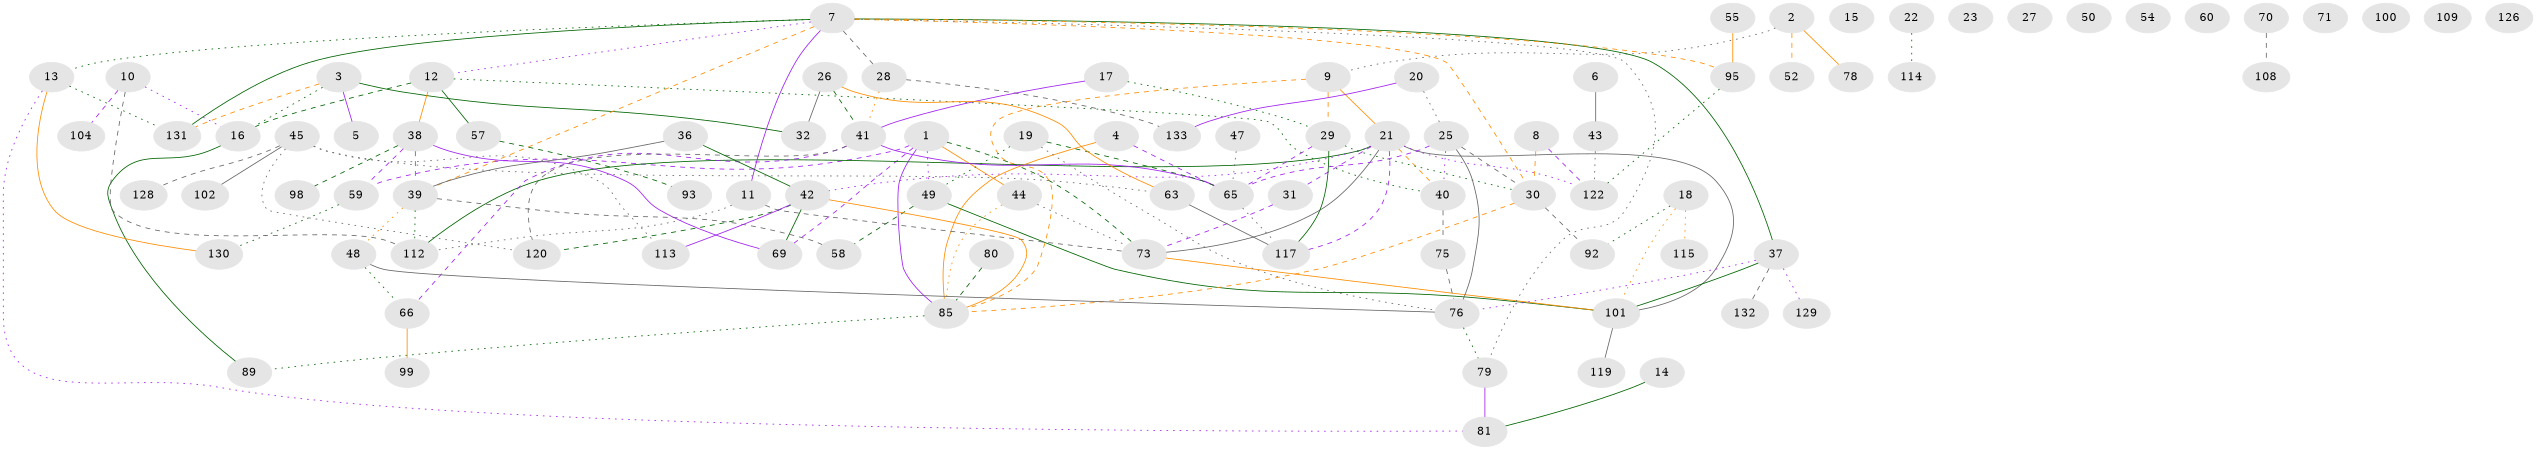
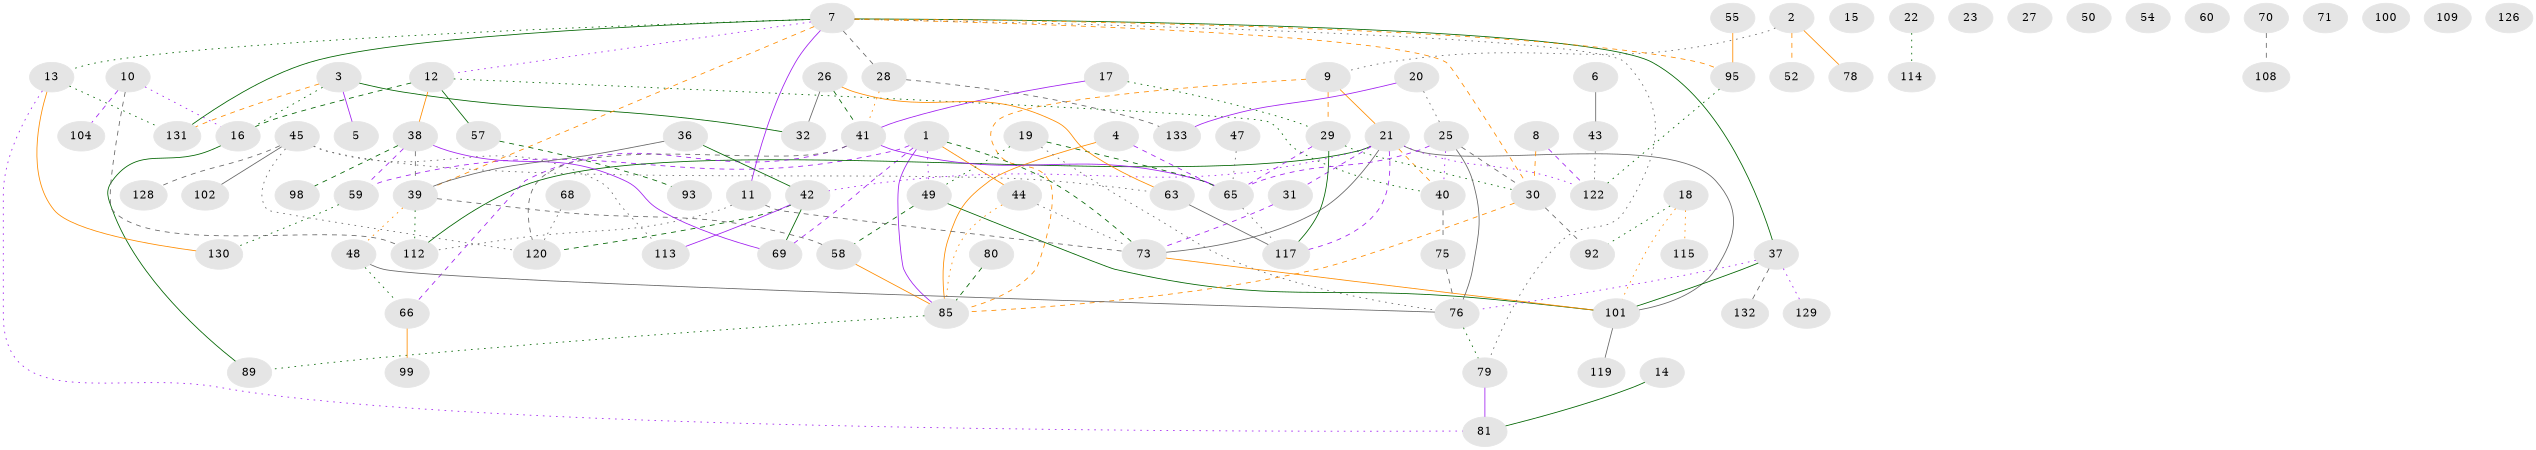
none -> (568, 195)
(982, 228) -> (893, 284)
